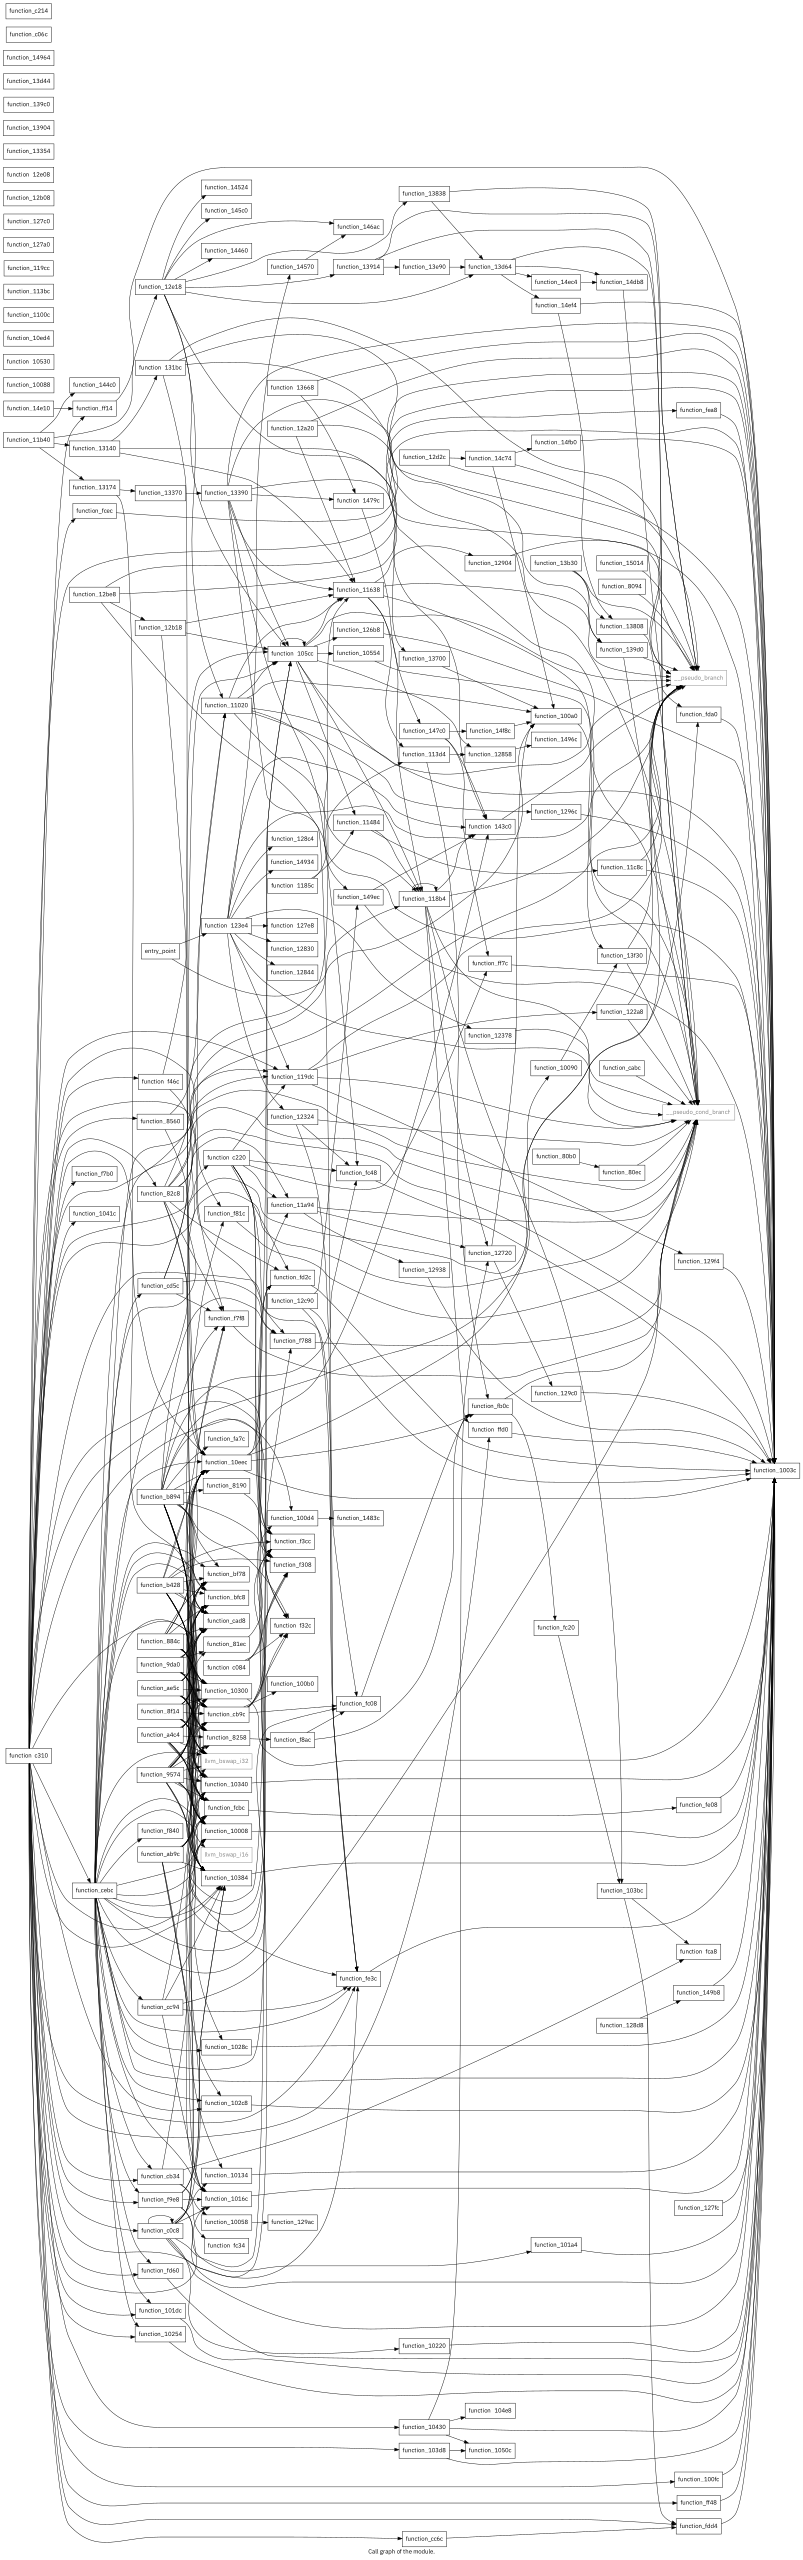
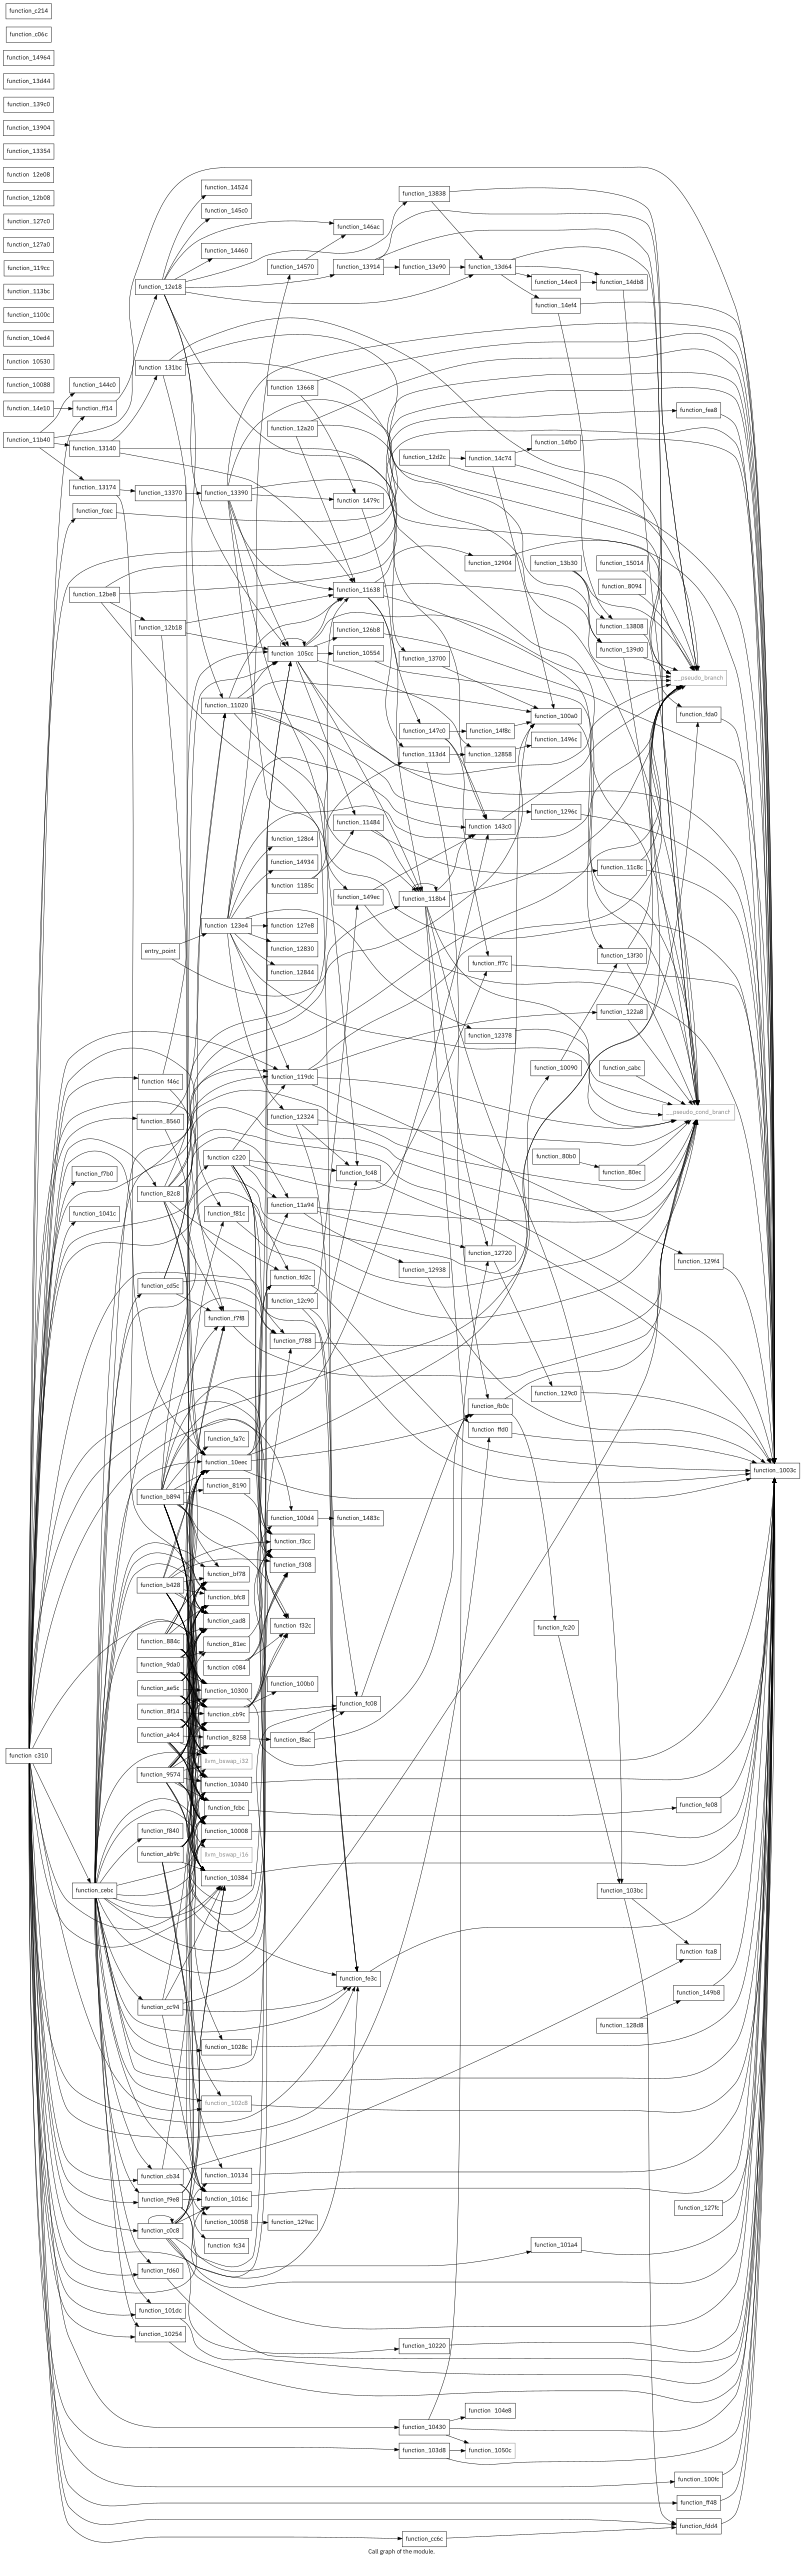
(227, 2104) -> (227, 2104)
(490, 2451) -> (490, 2451)
